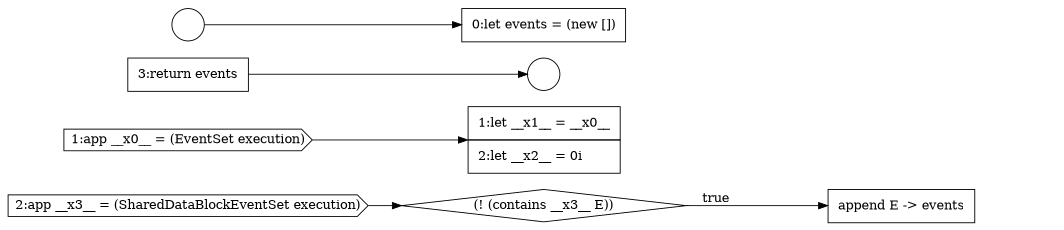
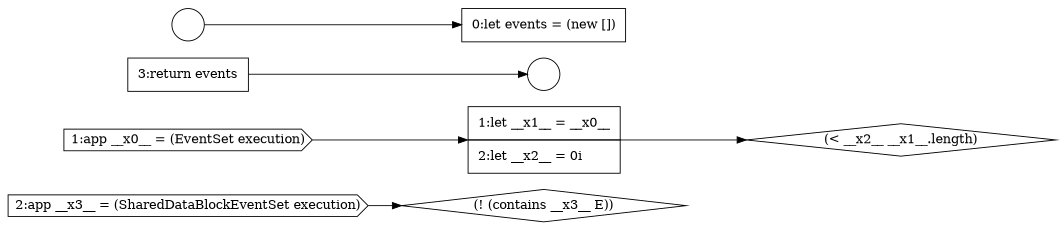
none -> (901, 140)
(901, 206) -> none
